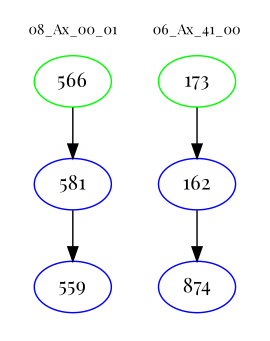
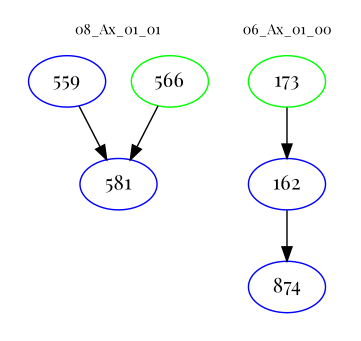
(74, 31) -> (119, 31)
(197, 31) -> (288, 31)
(73, 229) -> (90, 126)
